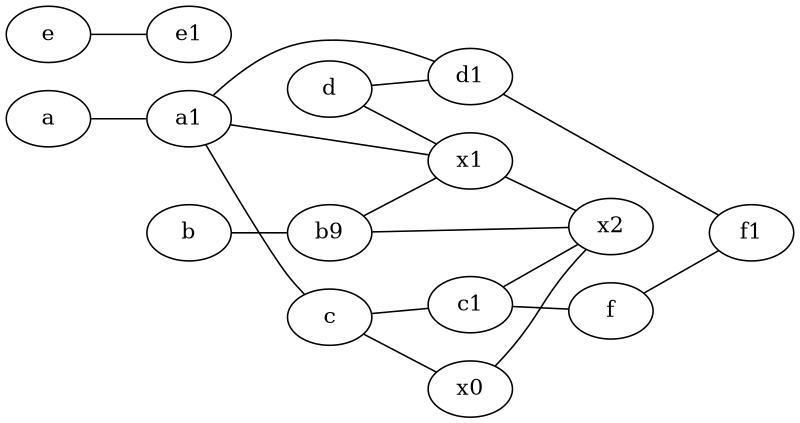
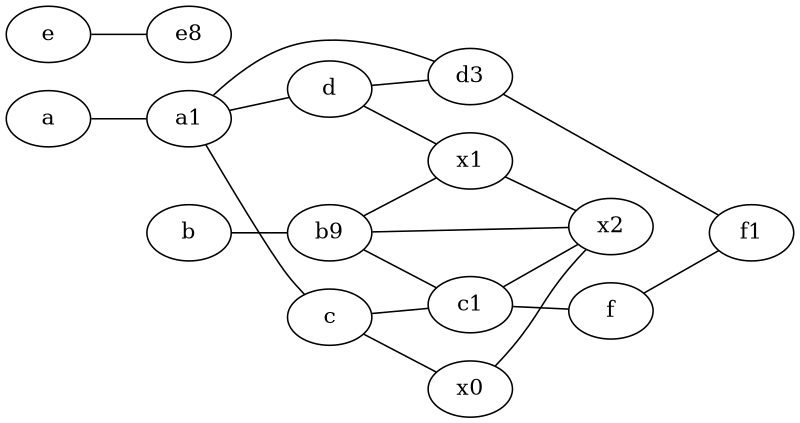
(189, 34) -> (189, 34)
(470, 77) -> (470, 77)
(330, 140) -> (259, 104)
none -> (400, 269)
